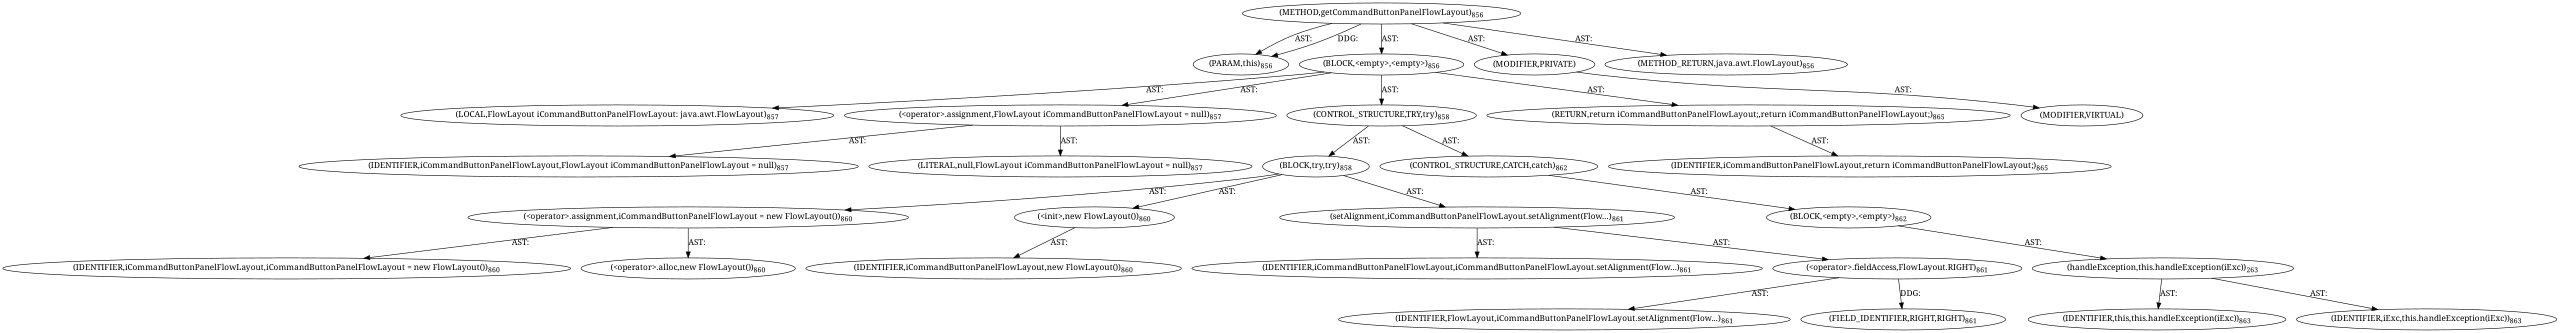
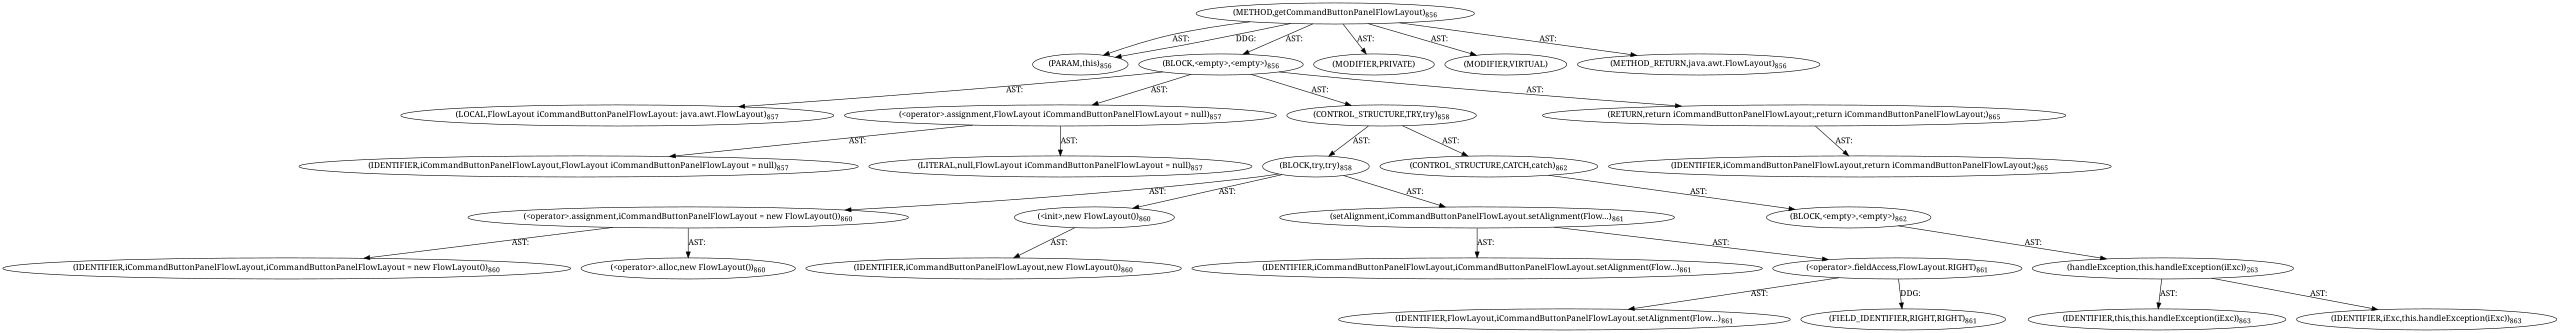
(1805, 90) -> (1420, 39)
